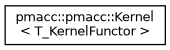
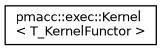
(85, 25) -> (81, 25)
